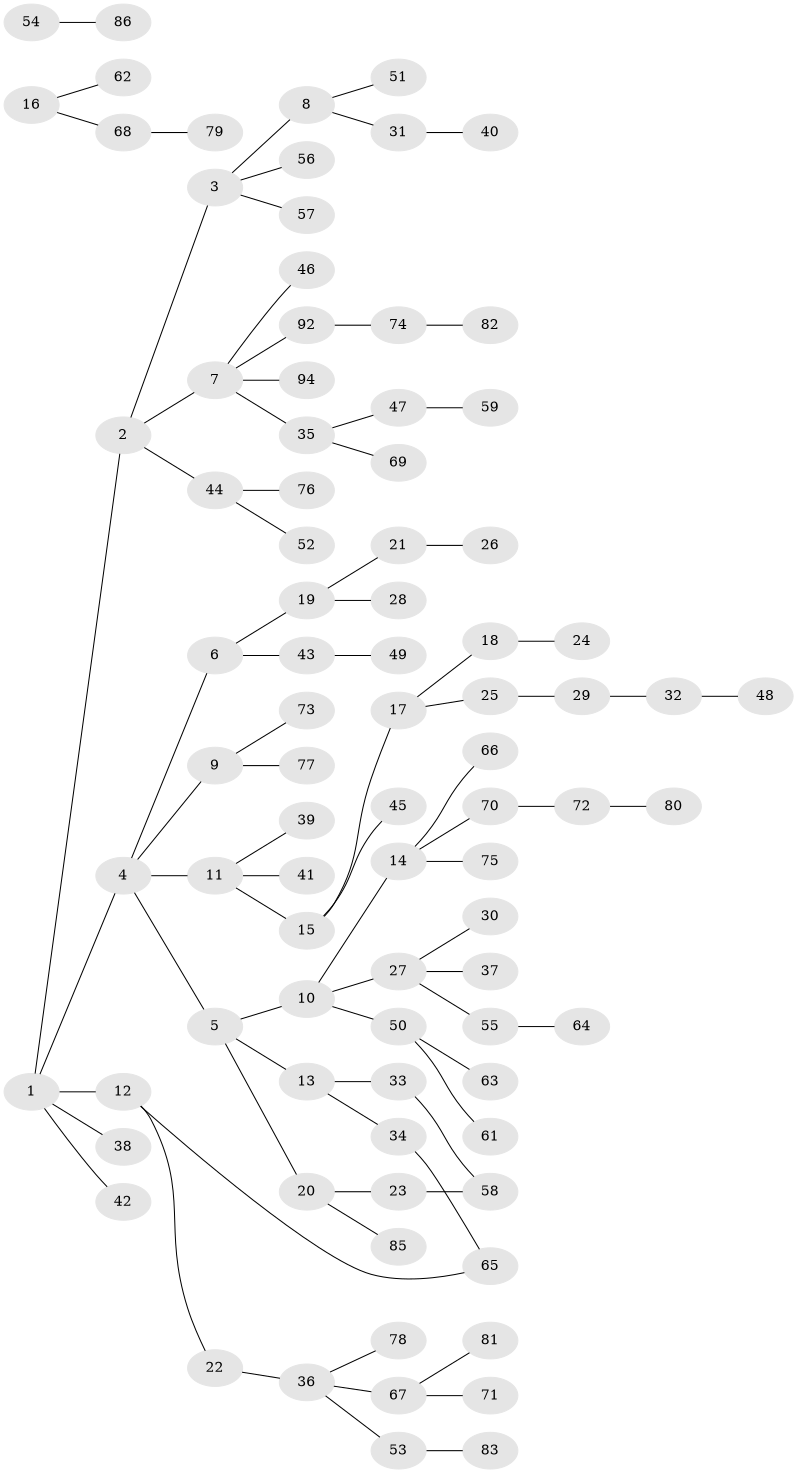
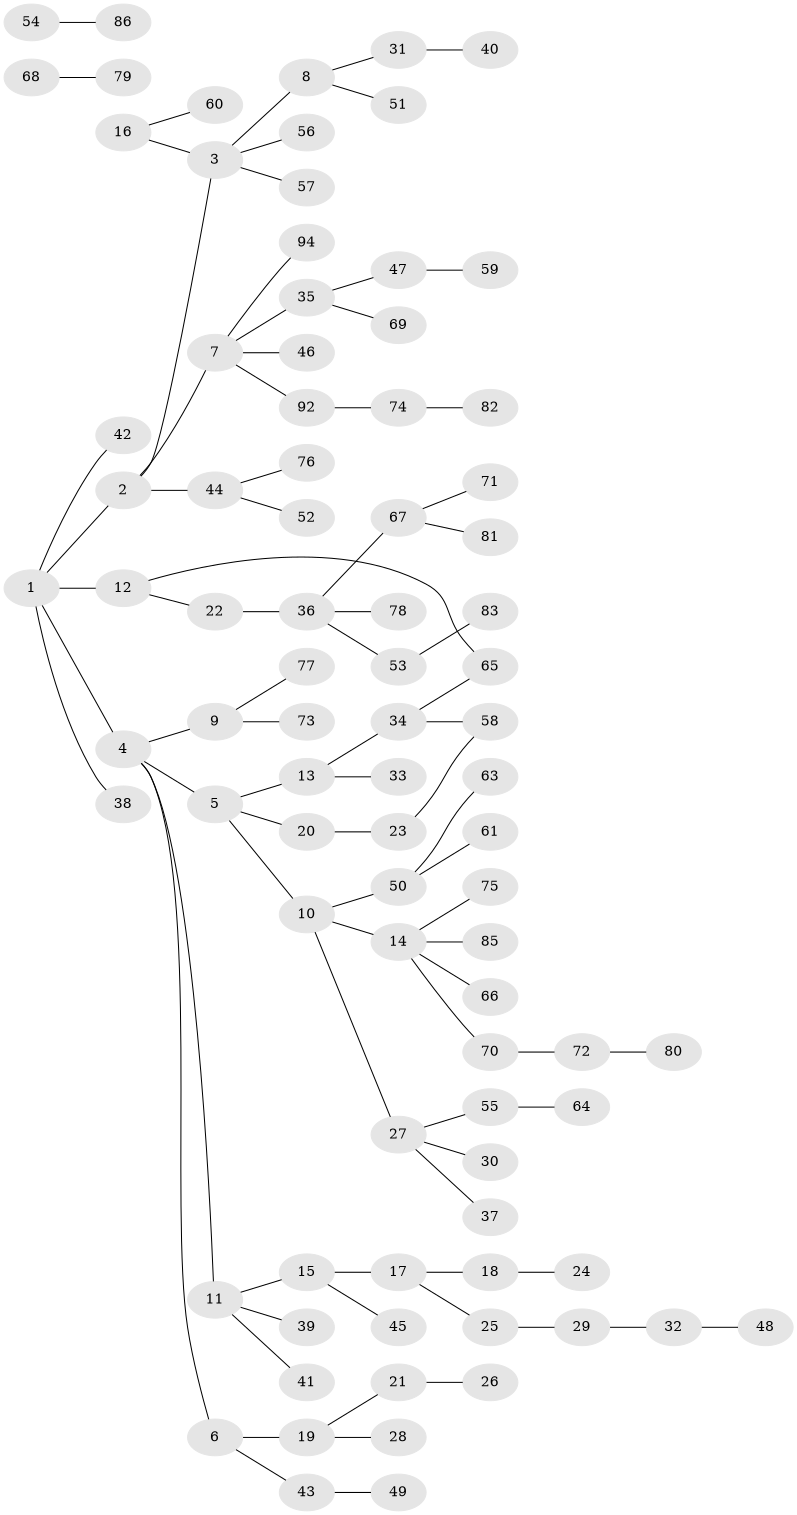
(123, 77) -> (215, 105)
(78, 119) -> (169, 146)
(444, 1137) -> (445, 722)
(353, 1219) -> (445, 942)
